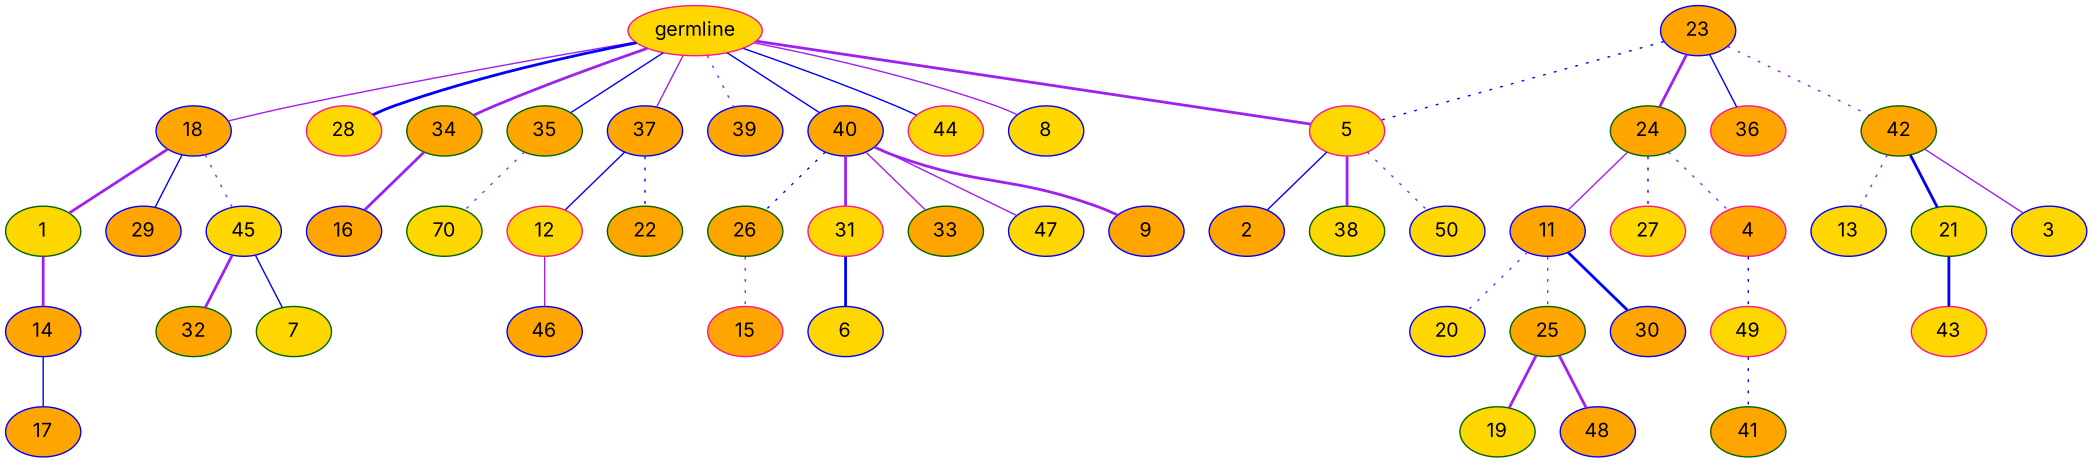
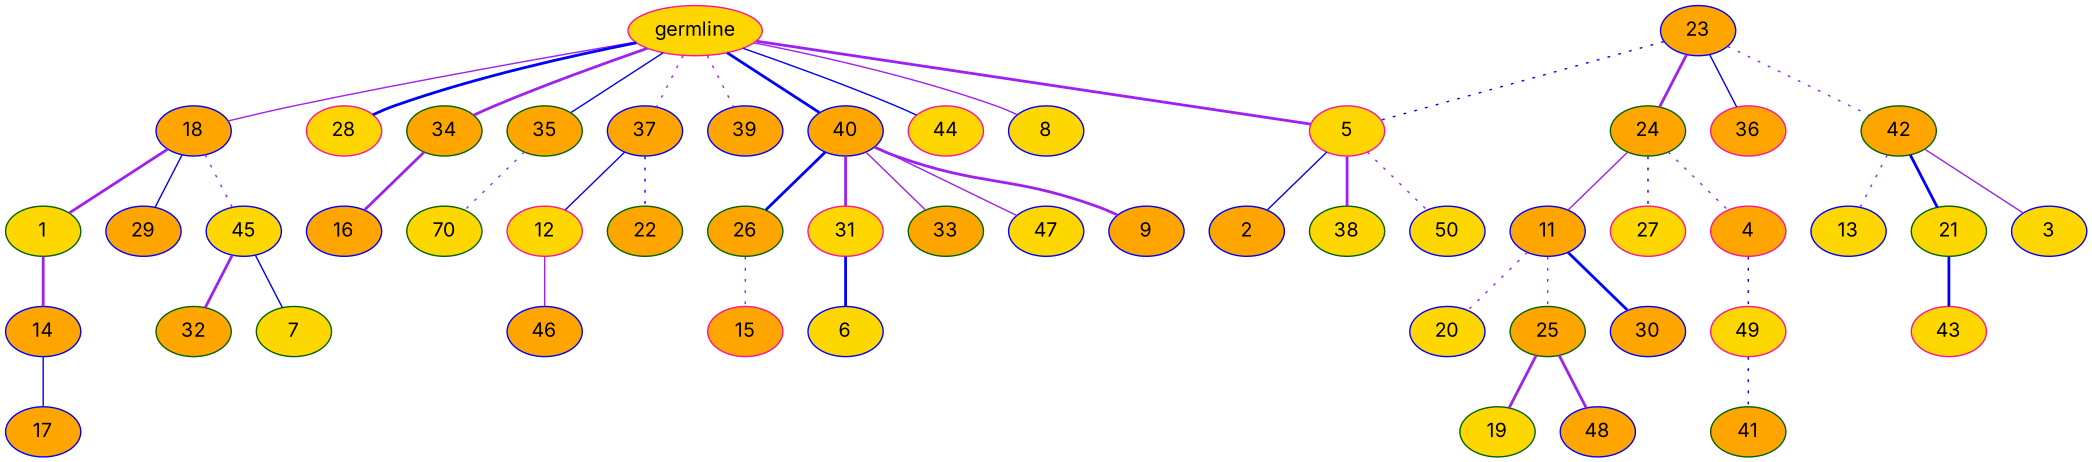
(670, 81) -> (670, 81)
(773, 83) -> (773, 83)
(796, 181) -> (796, 181)
